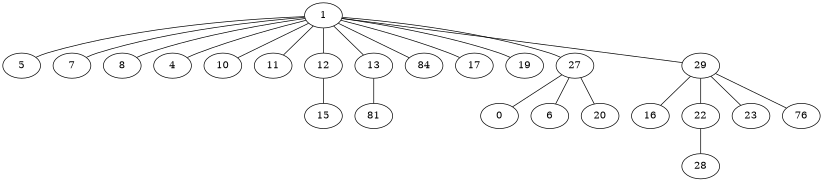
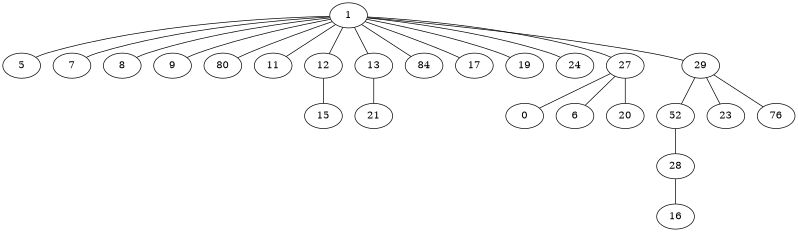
(173, 66) -> (173, 66)
(223, 66) -> (223, 66)
none -> (575, 66)
(676, 91) -> (676, 191)
(374, 116) -> (374, 116)
(701, 116) -> (676, 116)
